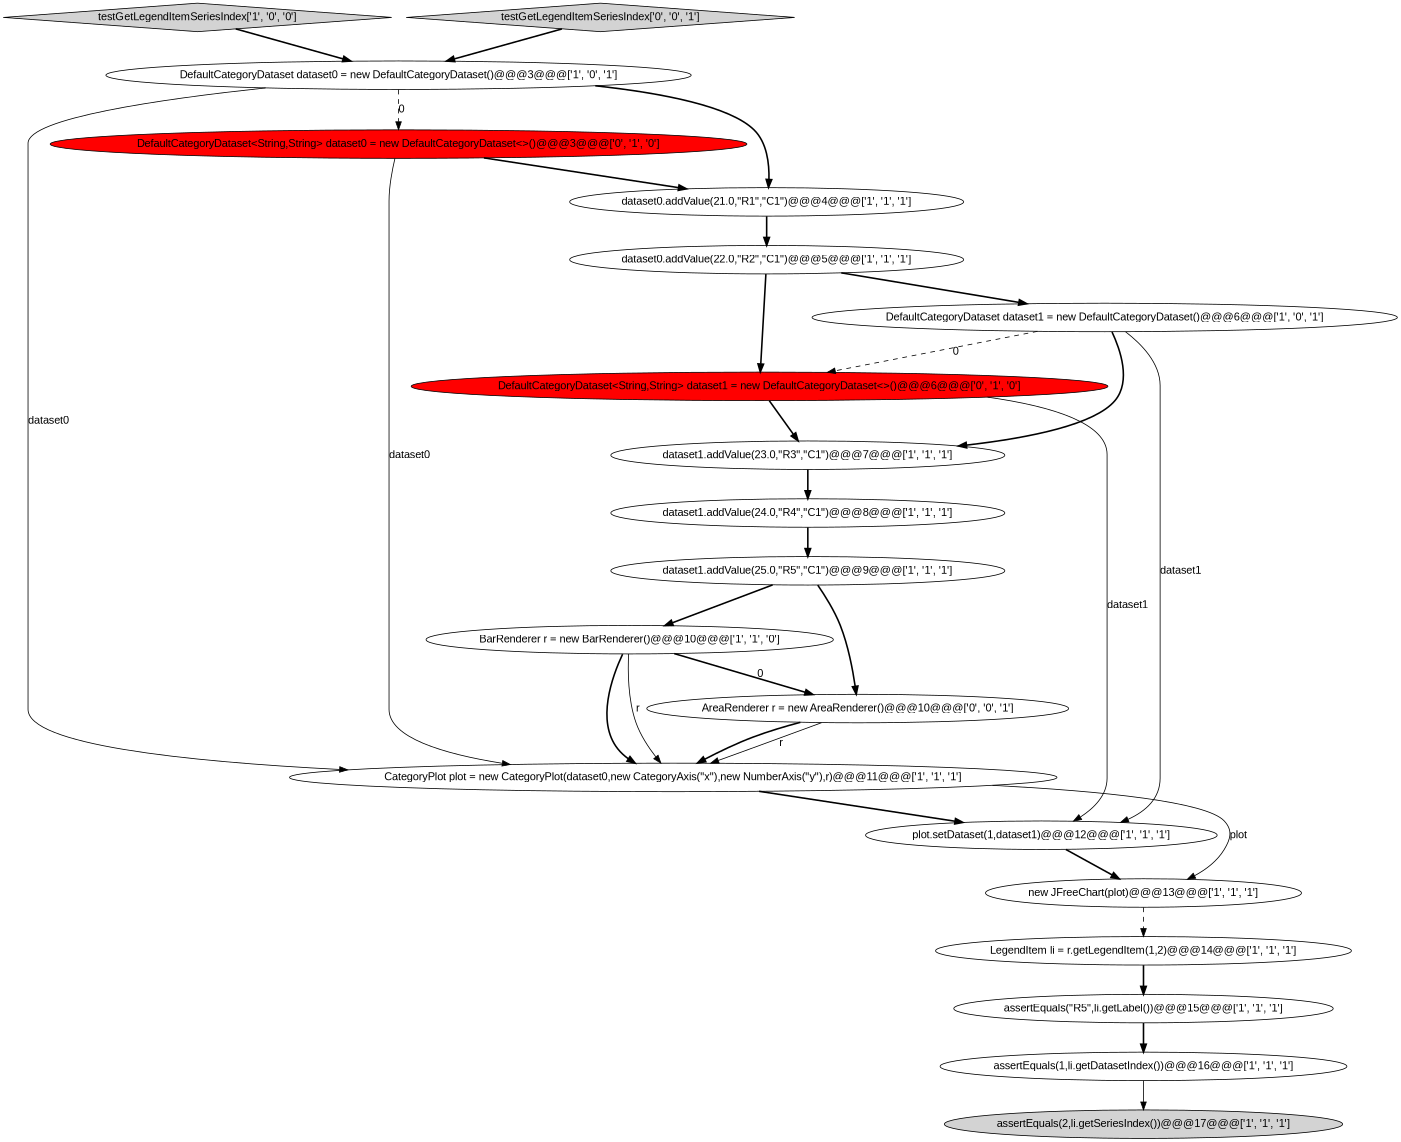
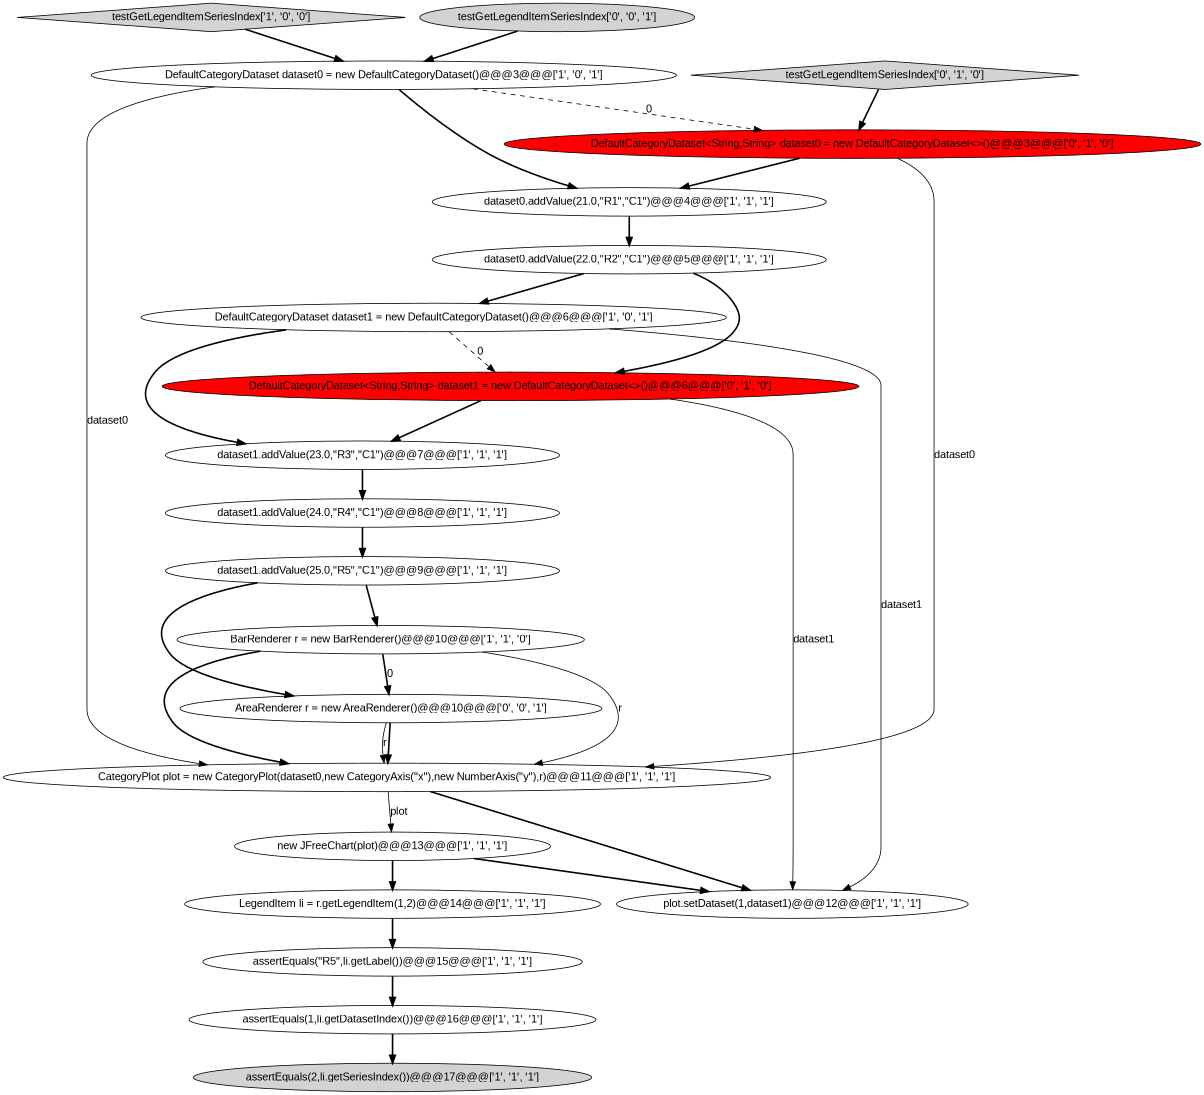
(600, 17) -> (557, 17)
none -> (885, 75)
(1089, 862) -> (587, 874)
(1143, 918) -> (393, 871)
(1143, 1091) -> (393, 1045)
